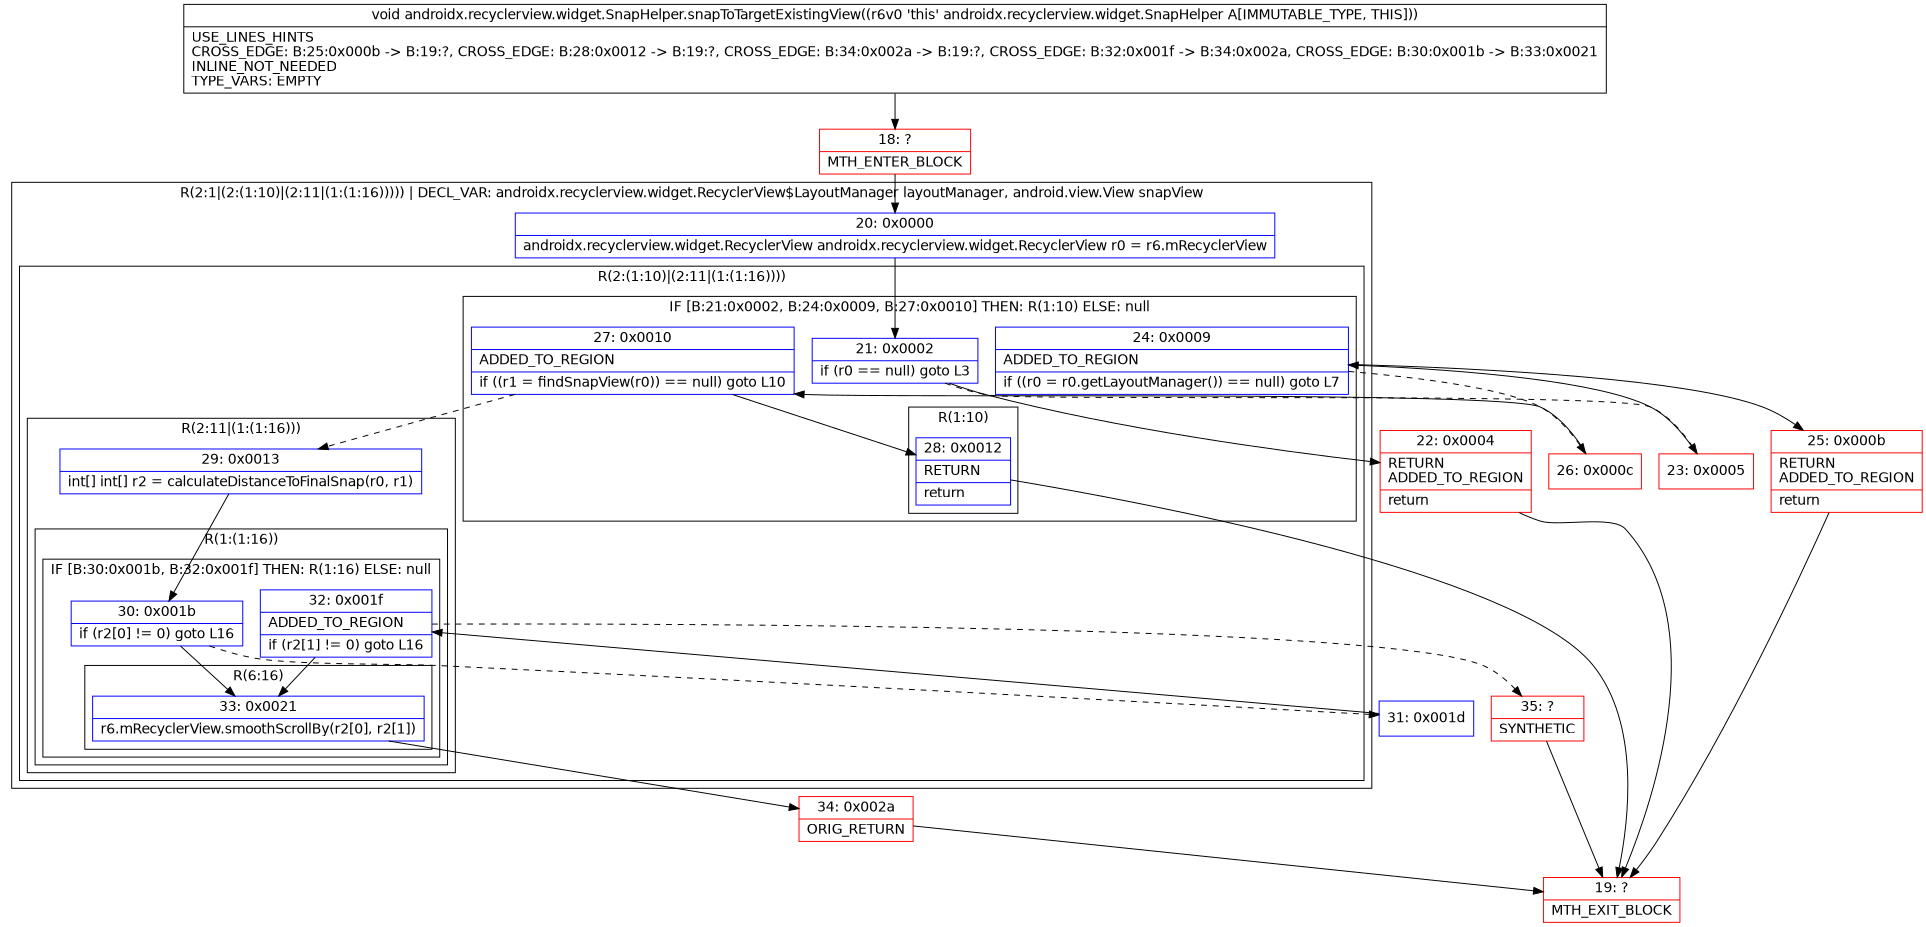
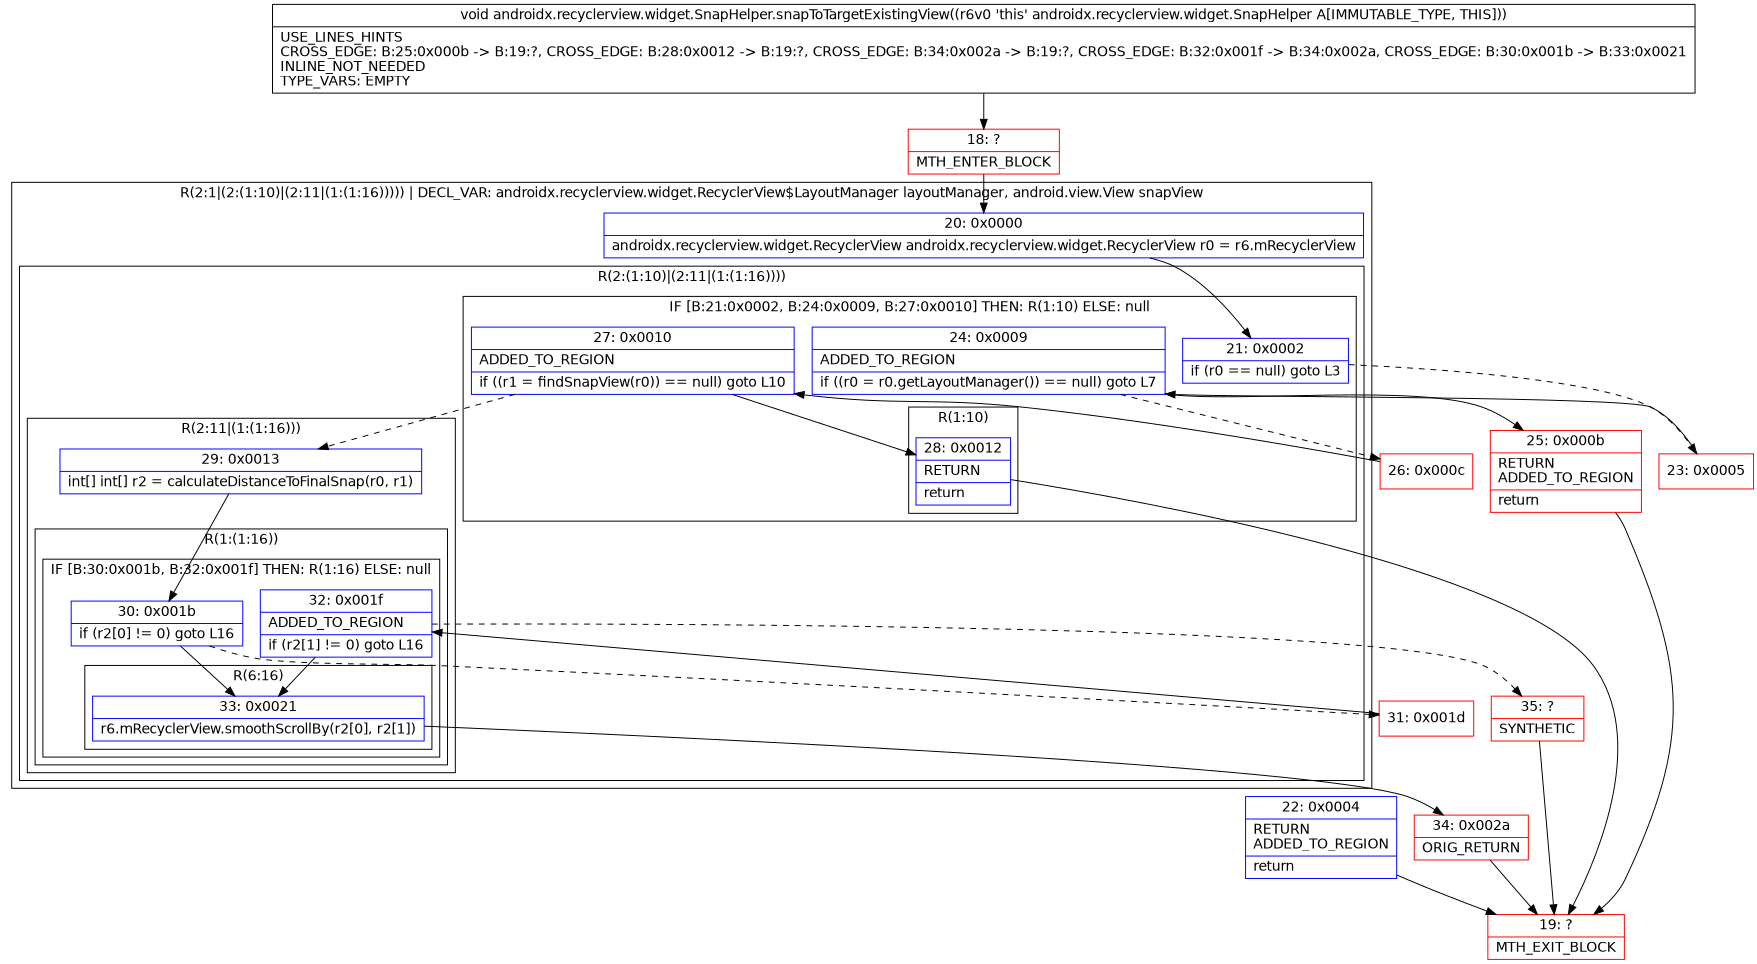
(1158, 431) -> none
(1456, 471) -> (1321, 838)
(1426, 719) -> (1426, 719)
